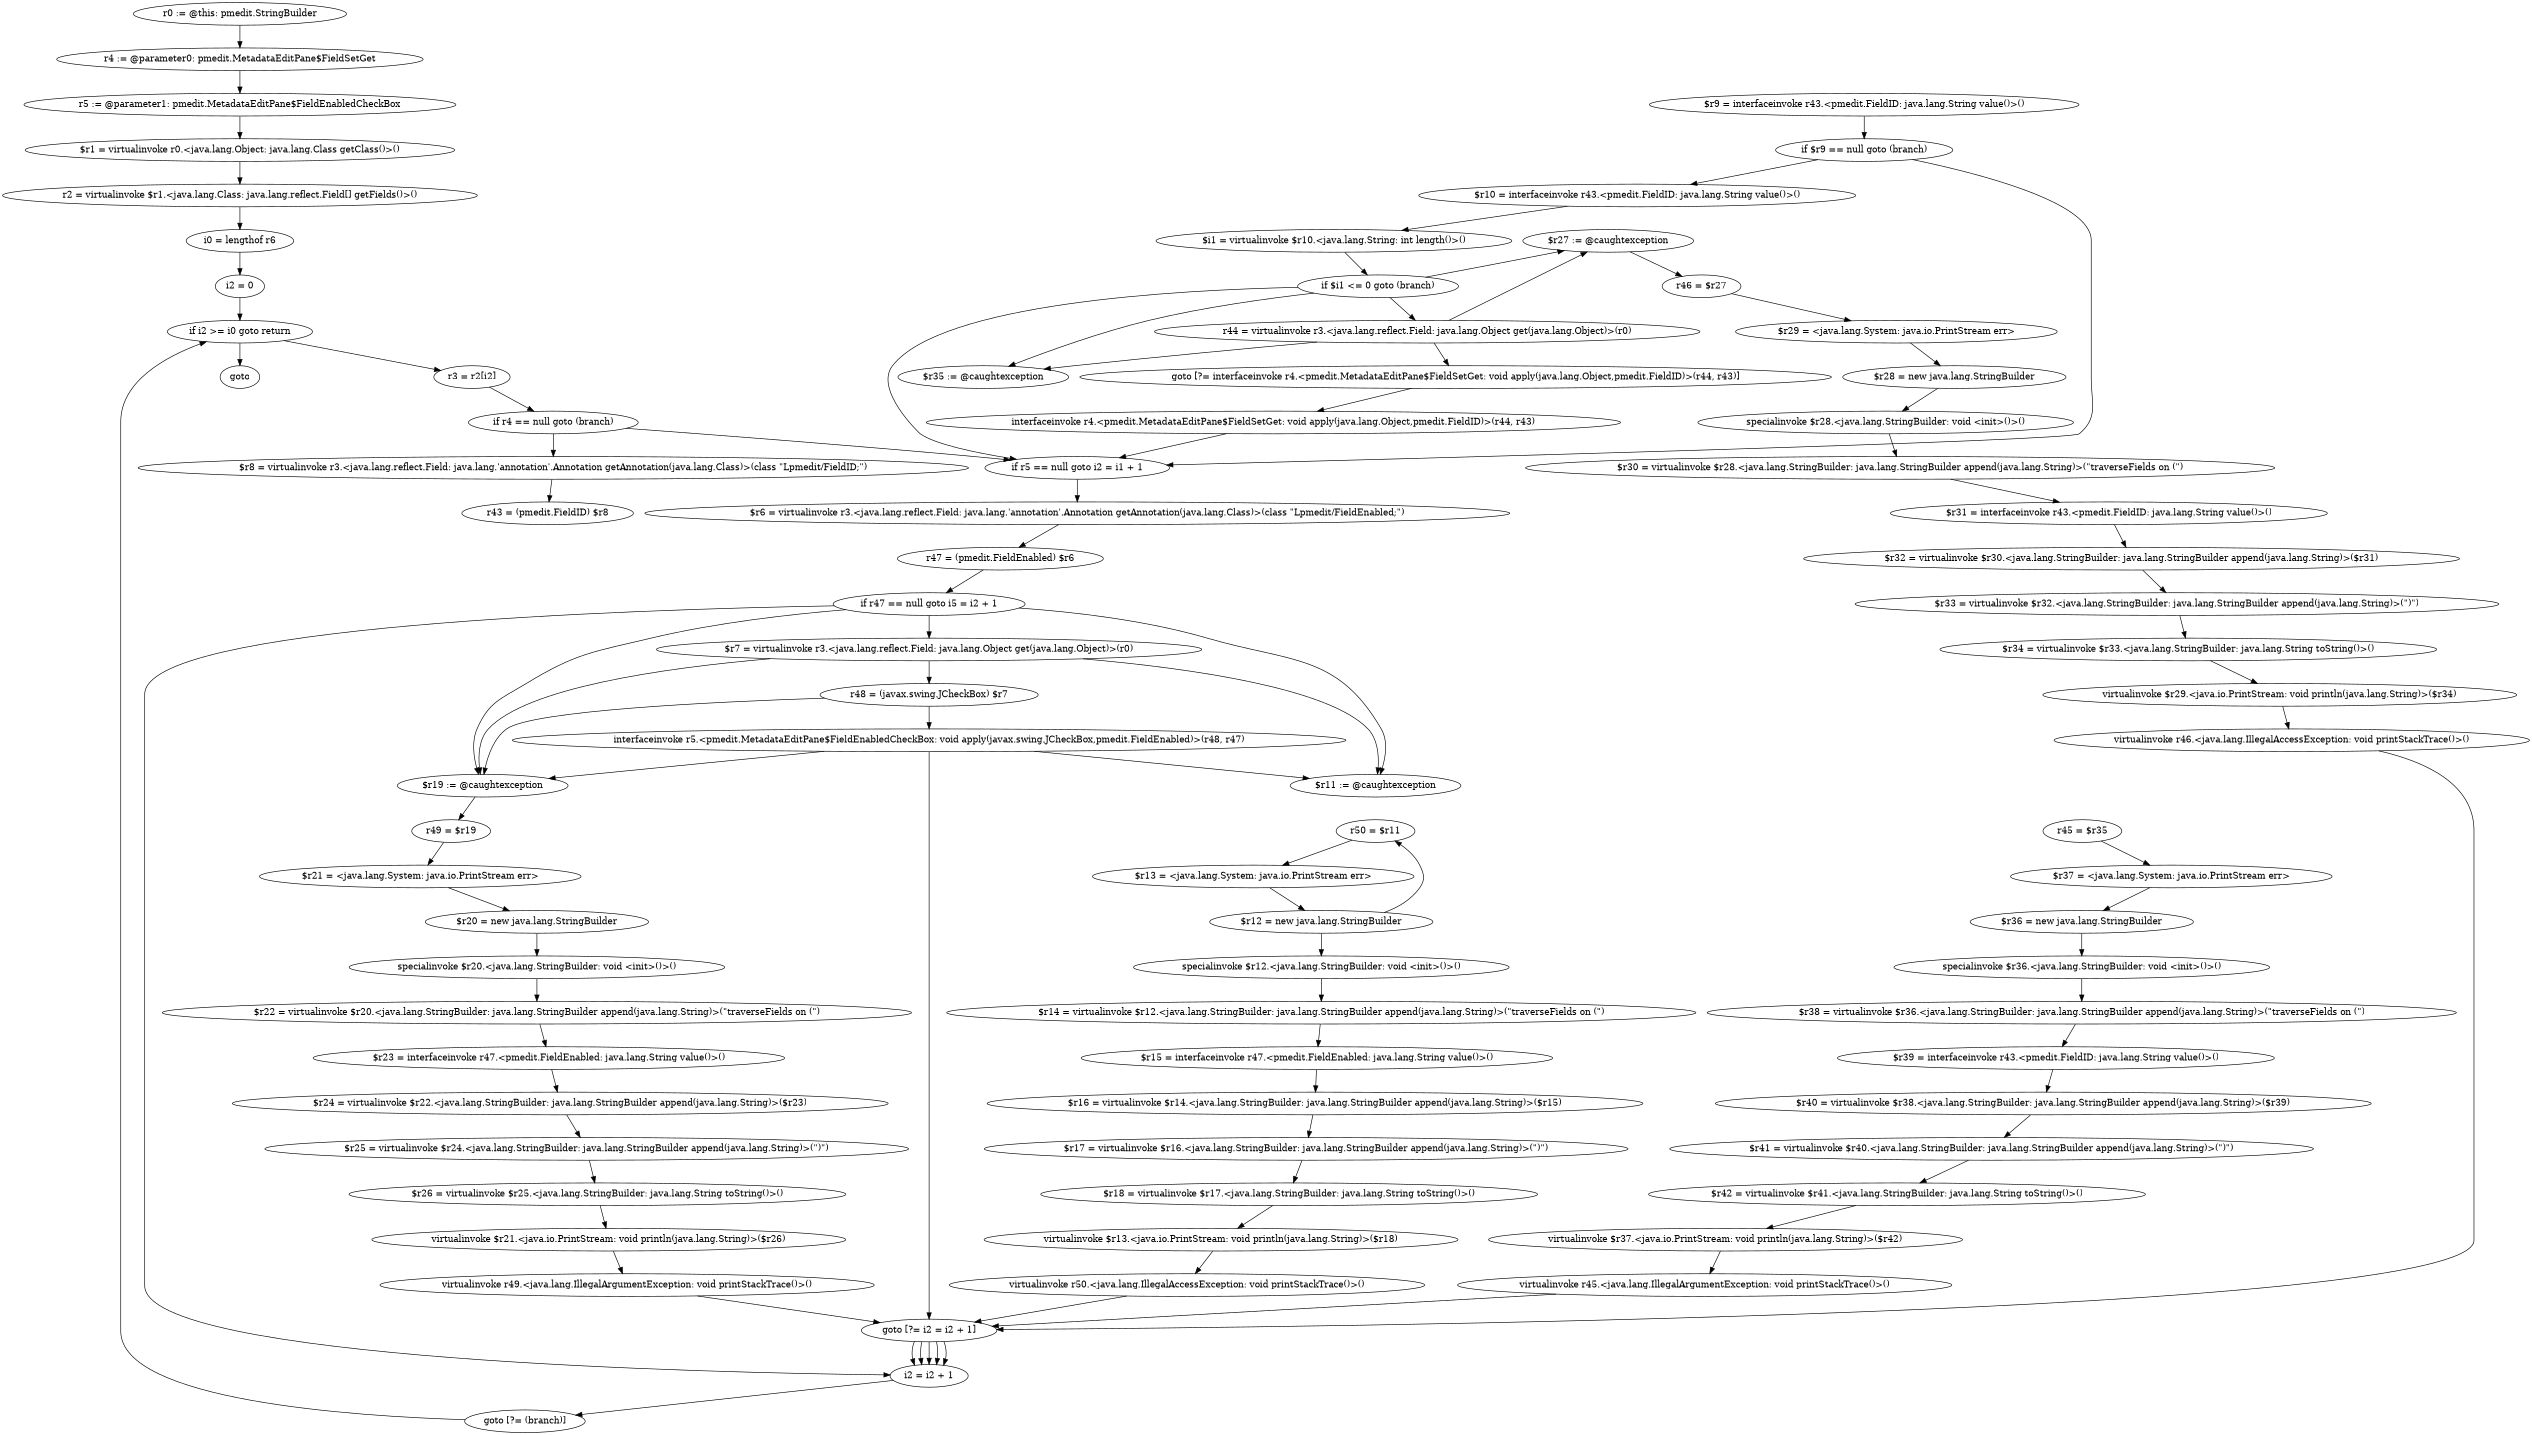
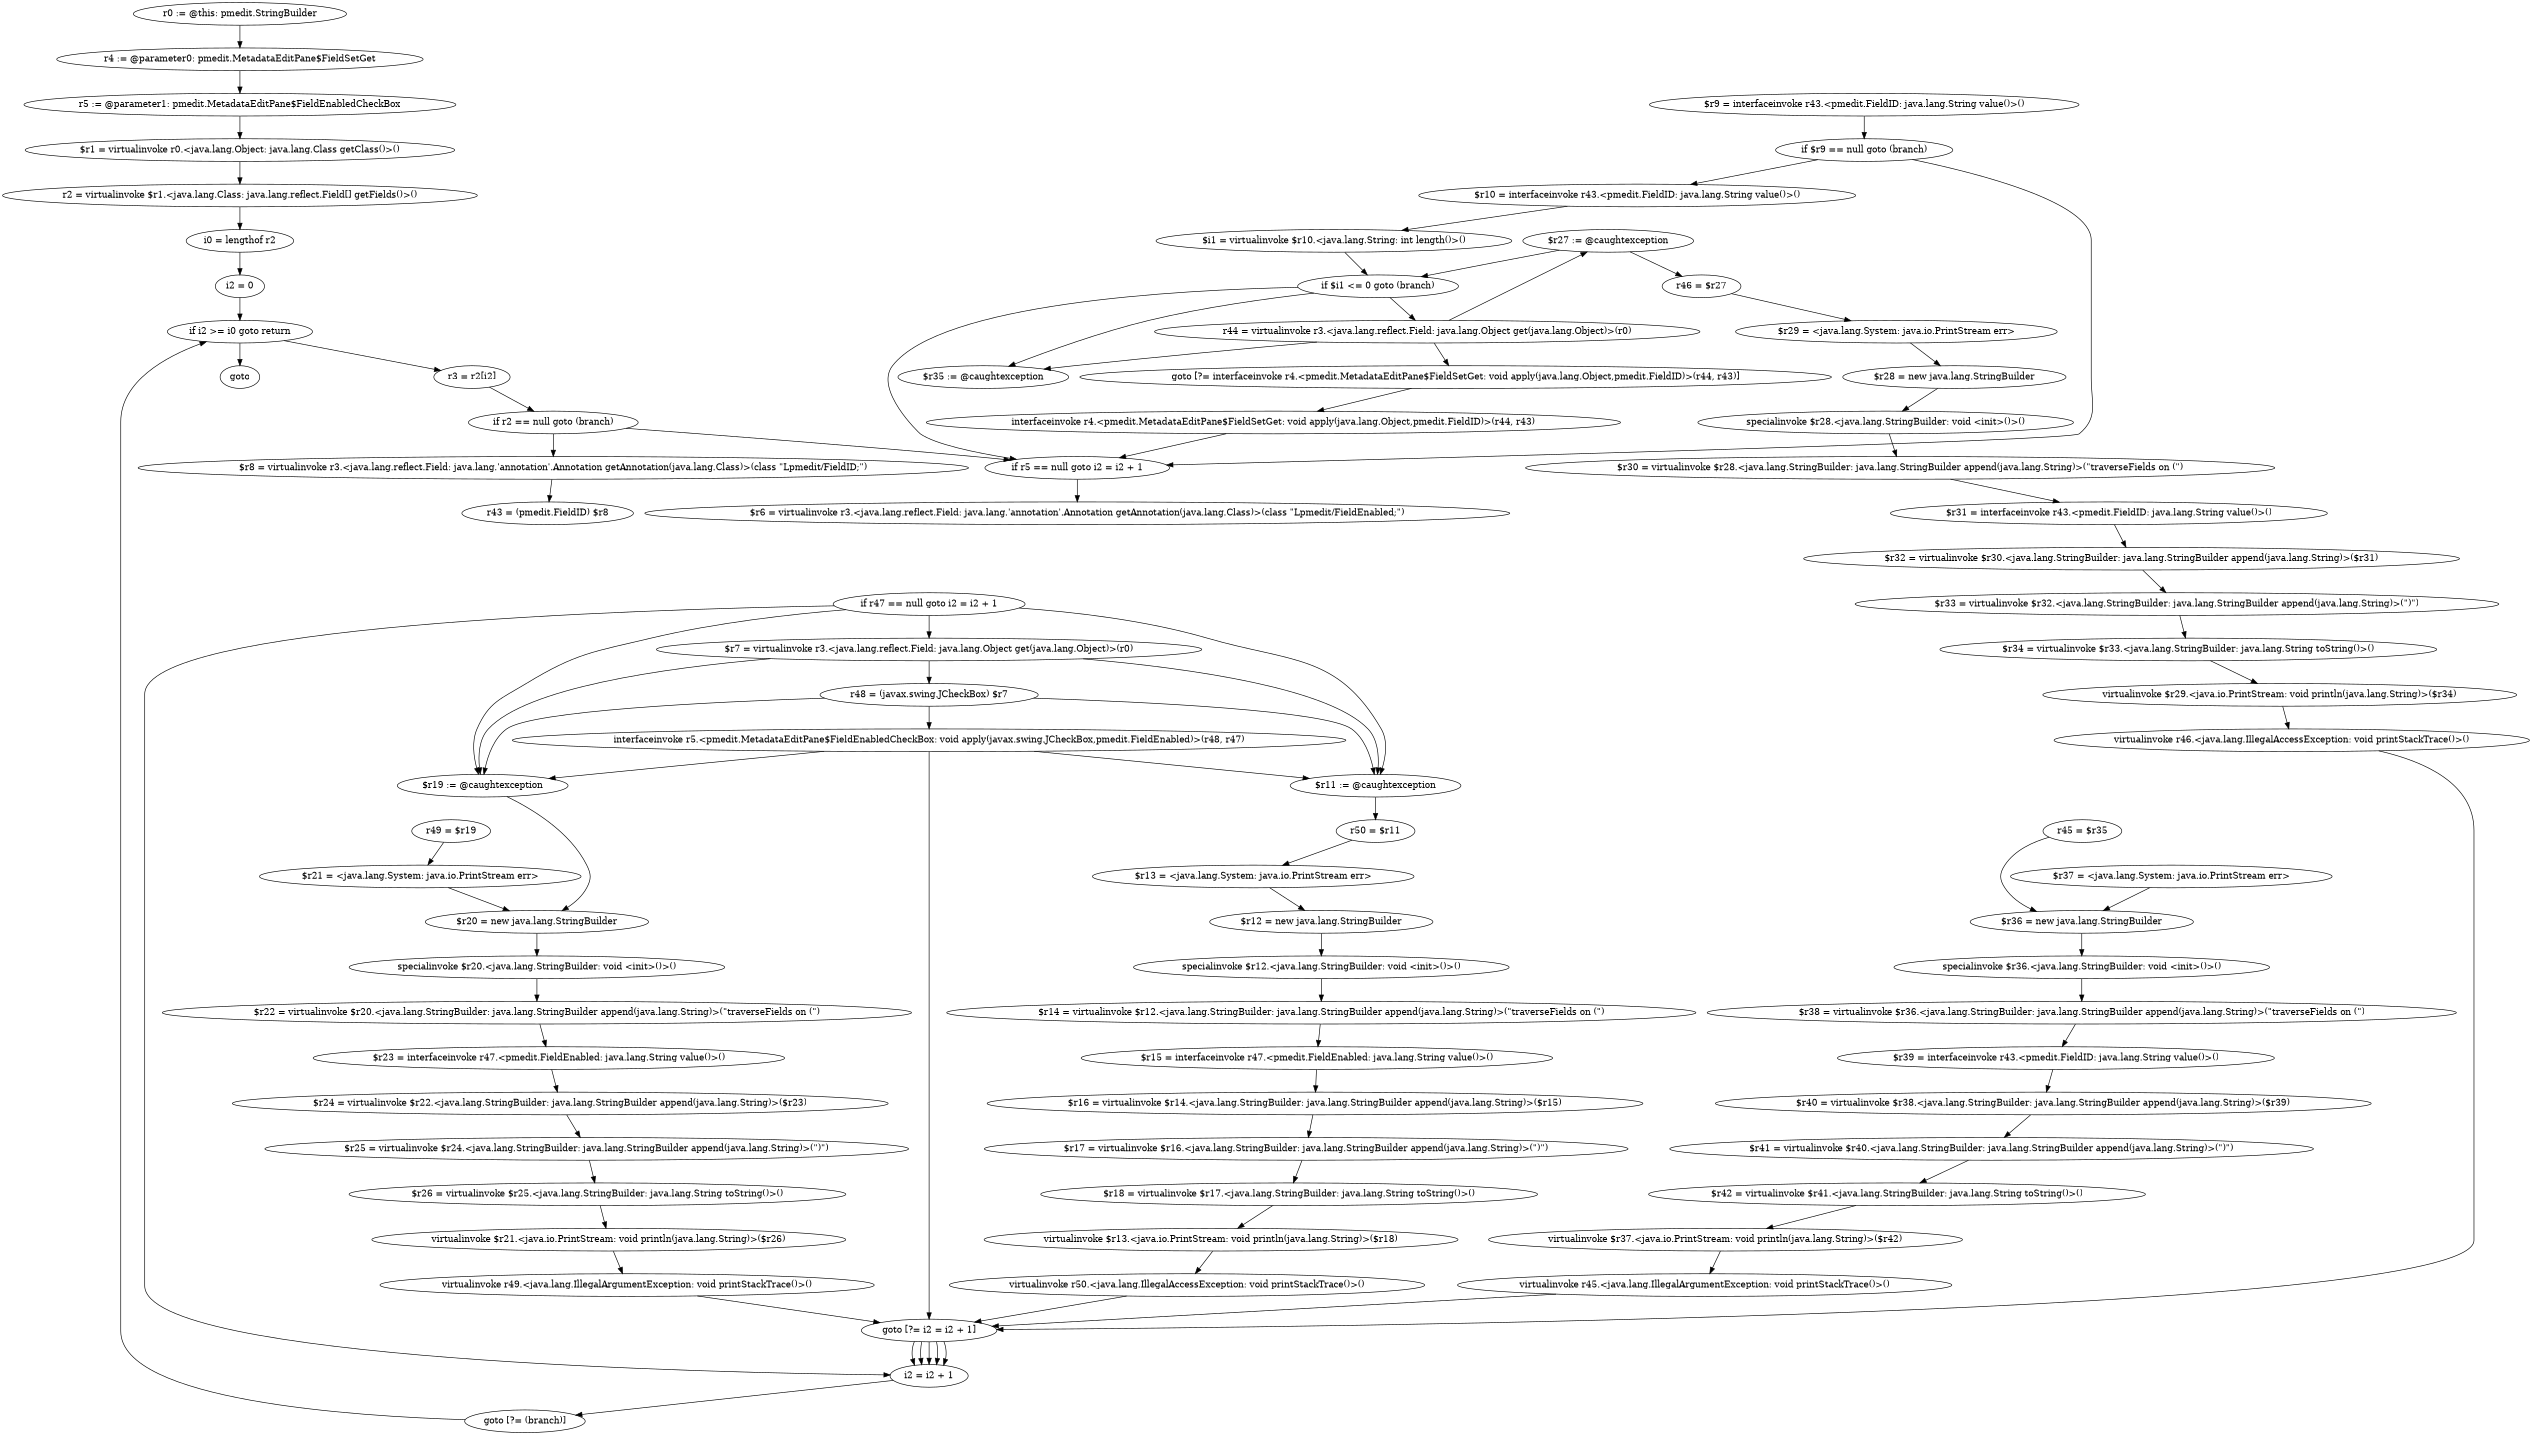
(240, 241) -> (240, 241)
(1492, 265) -> (1493, 263)
(553, 422) -> (553, 422)
(1077, 468) -> (1077, 468)
(1000, 559) -> none
(929, 604) -> (929, 604)
none -> (1216, 707)
(469, 806) -> (571, 842)
(2123, 852) -> (2004, 867)
(1422, 884) -> (1376, 805)
